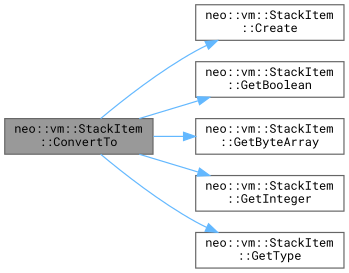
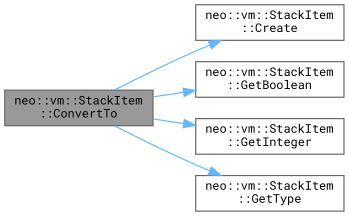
(270, 136) -> none
